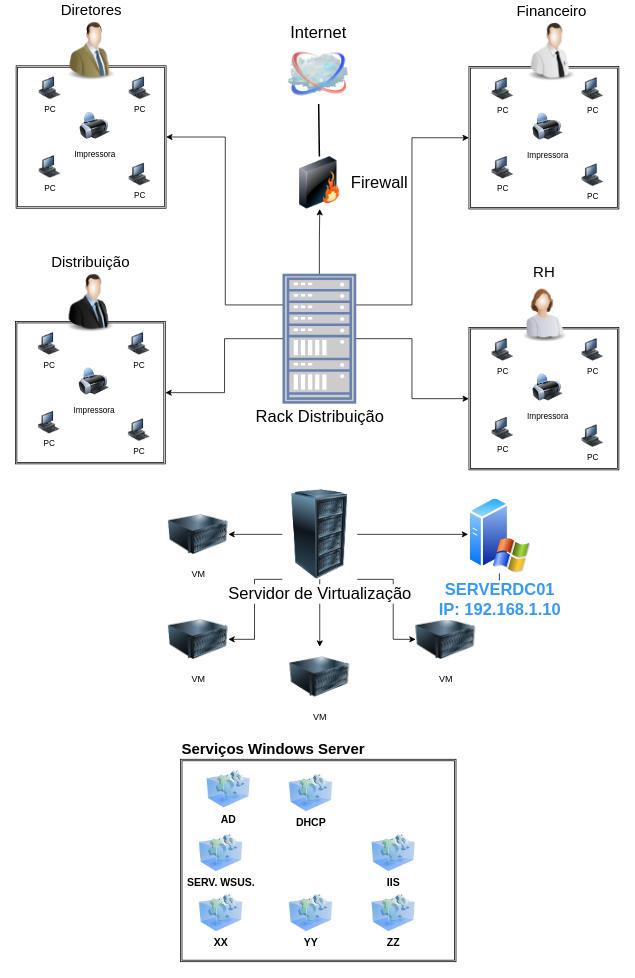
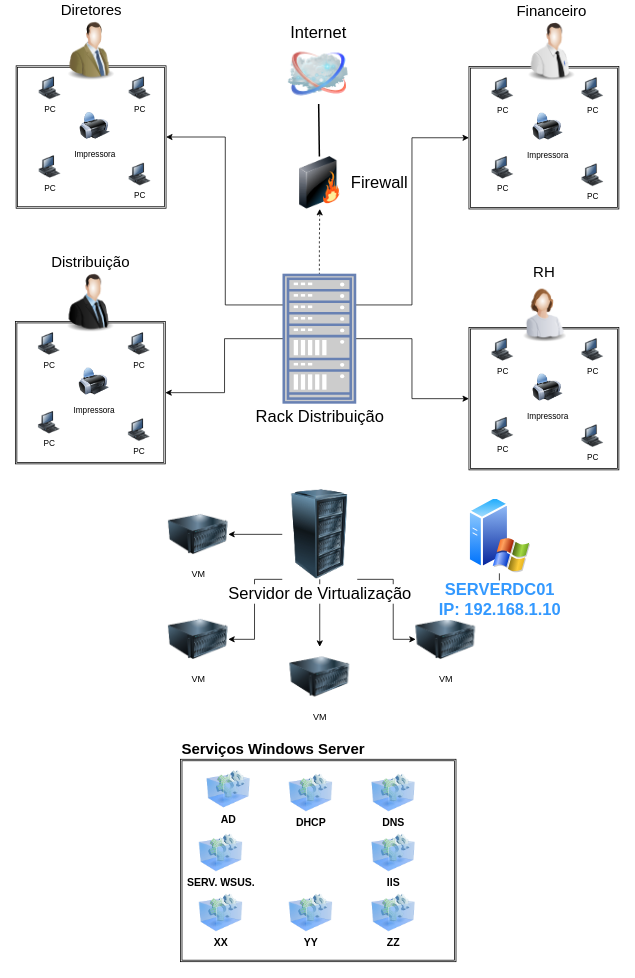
(320, 245) -> (320, 245)
(410, 534) -> none
none -> (393, 793)
